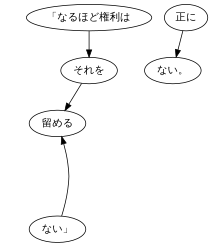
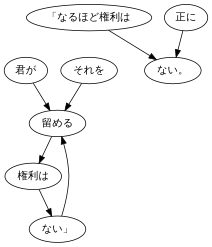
(89, 40) -> (129, 43)
none -> (26, 71)
none -> (33, 176)
